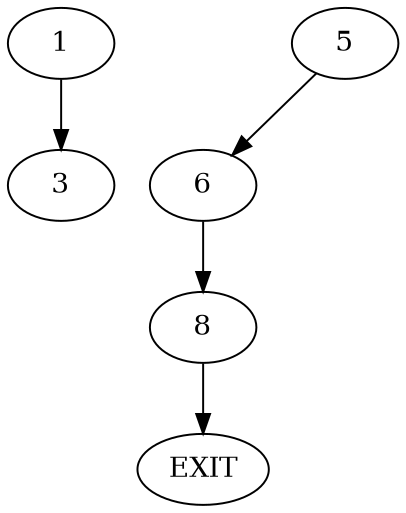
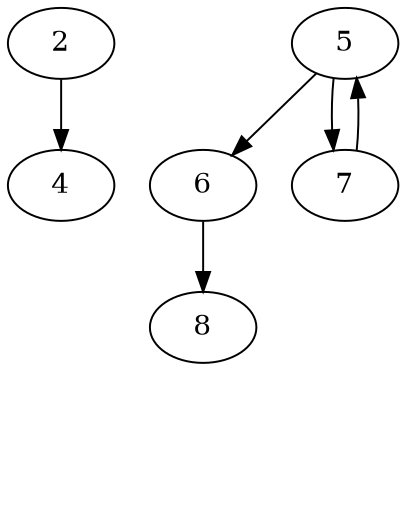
(61, 43) -> (61, 43)
(61, 185) -> (61, 185)
none -> (345, 185)
(203, 469) -> none
